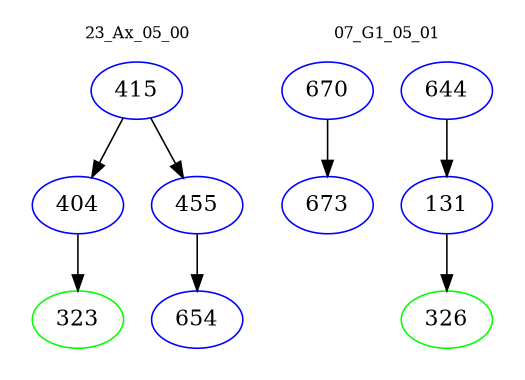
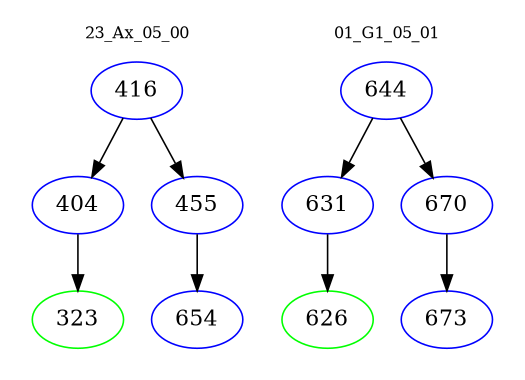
(387, 34) -> (387, 34)
(137, 91) -> (137, 91)
none -> (413, 141)
(447, 205) -> (328, 205)
(447, 320) -> (328, 320)
